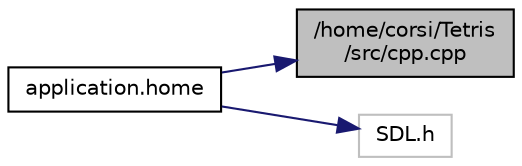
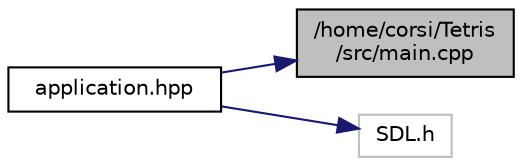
(405, 43) -> (405, 43)
(115, 89) -> (115, 89)
